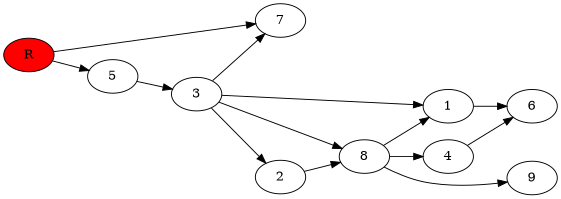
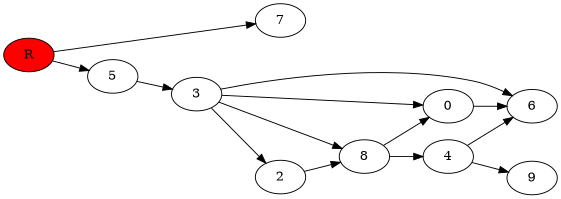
(235, 60) -> (363, 73)
(448, 106) -> (448, 106)
(440, 184) -> (486, 166)
